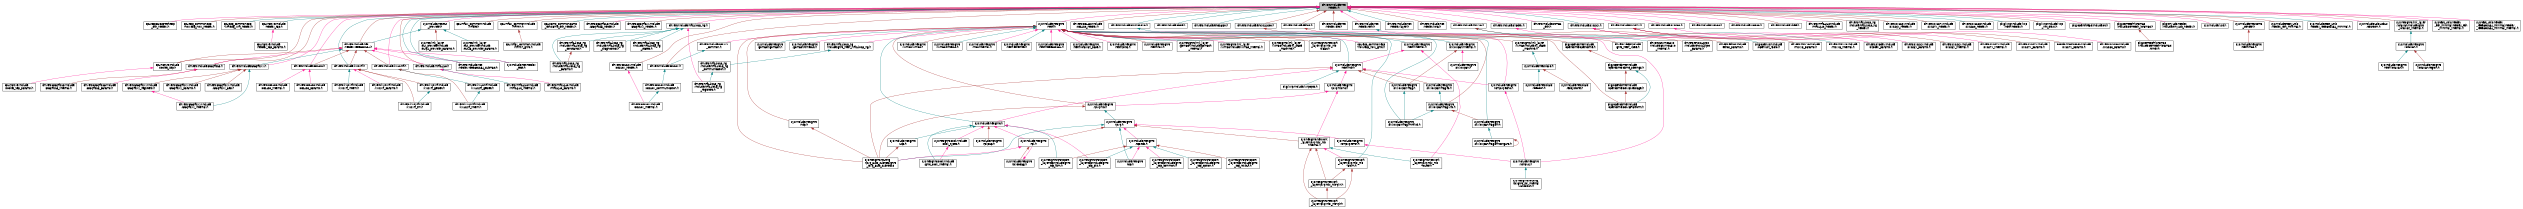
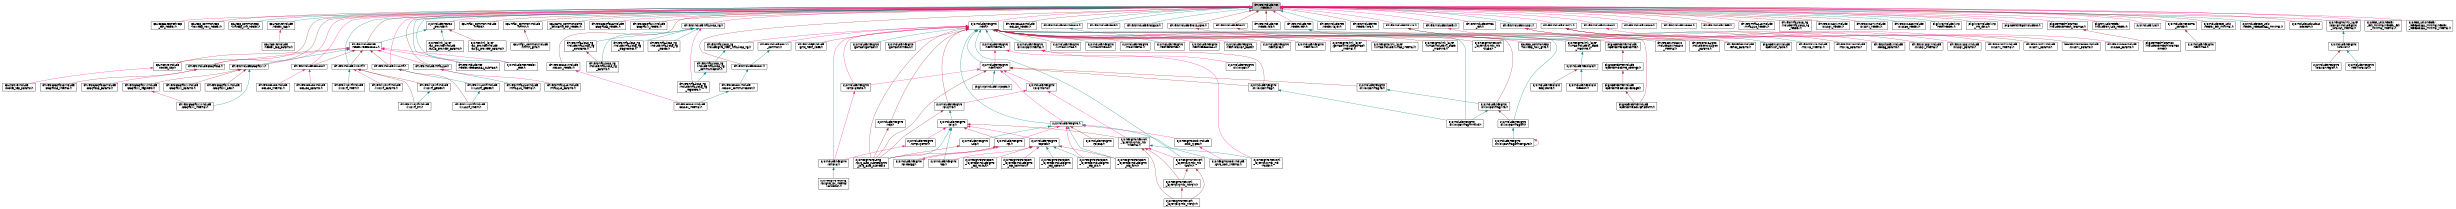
(1881, 46) -> (1888, 46)
(1650, 87) -> none
